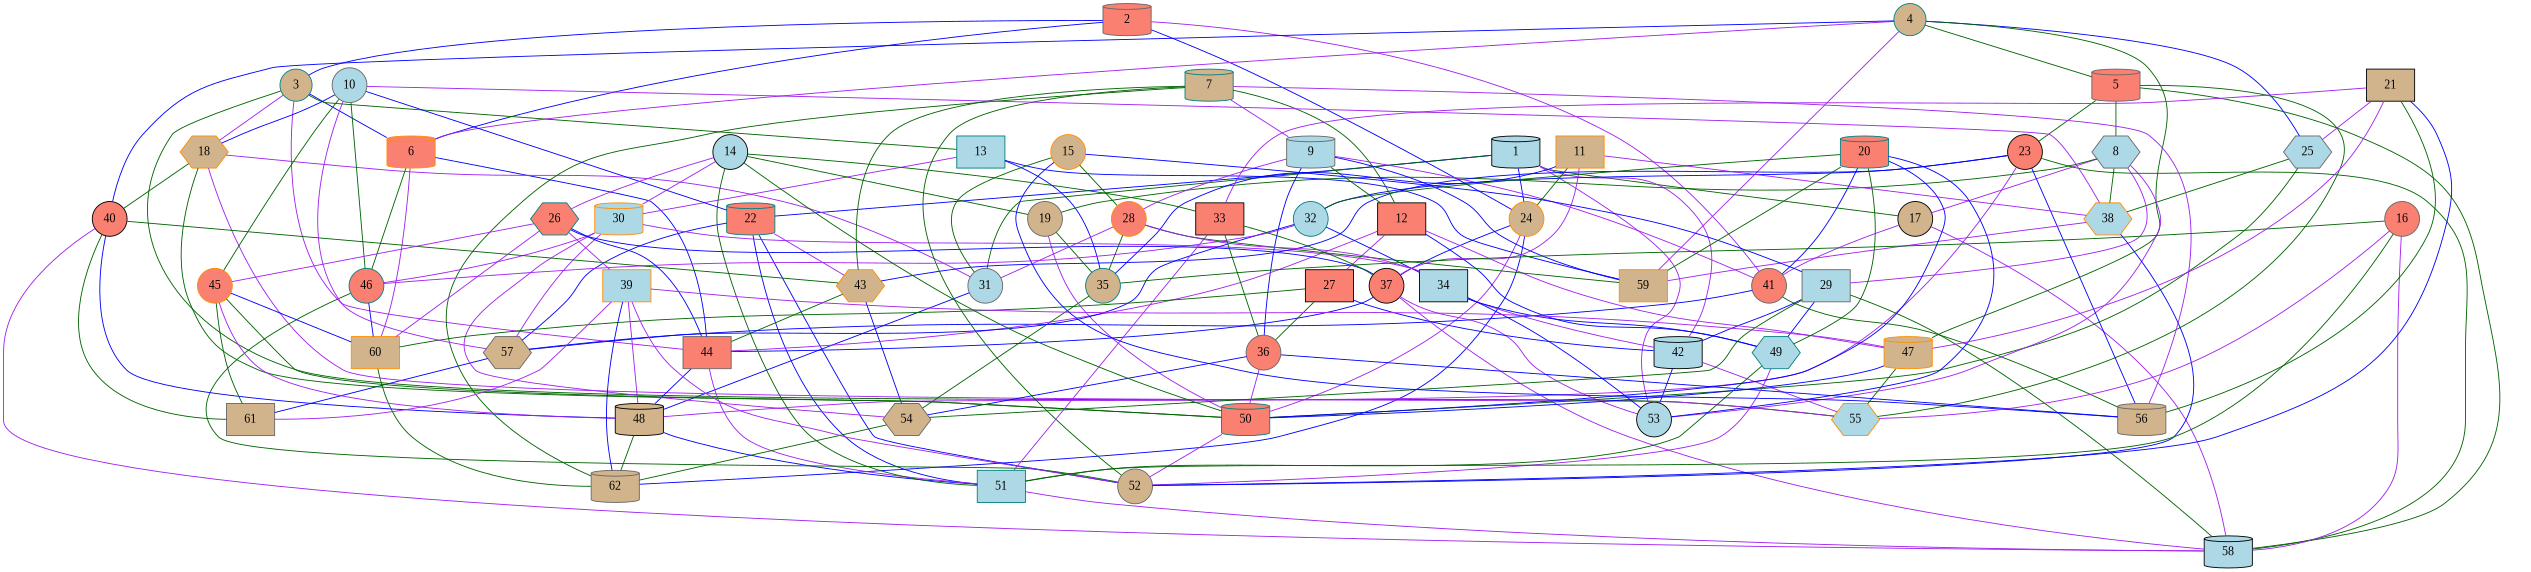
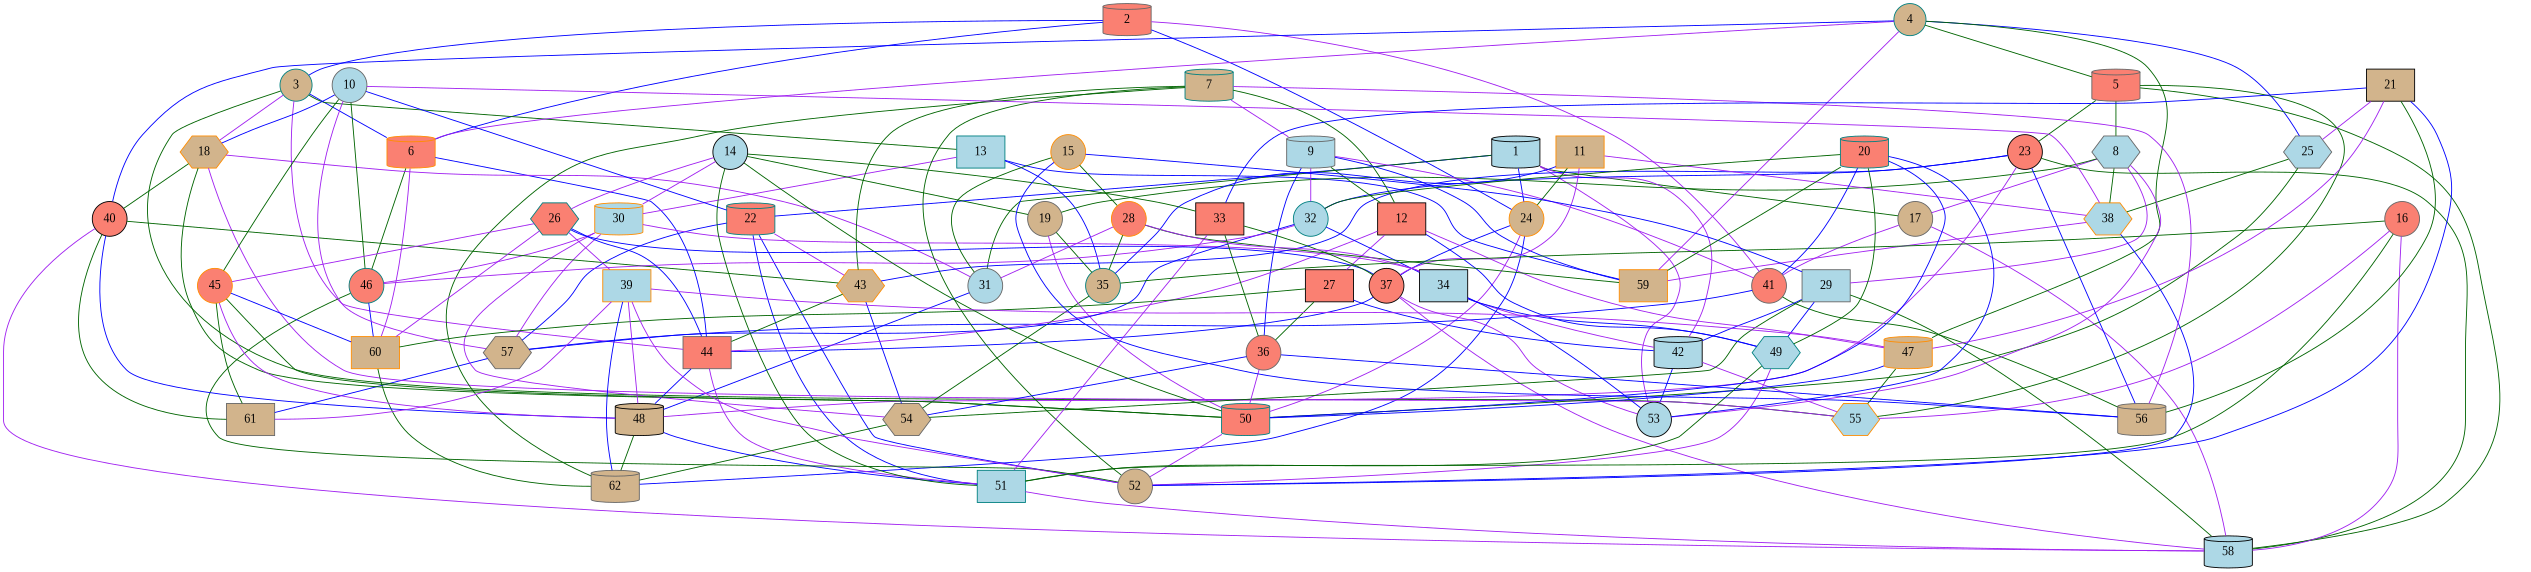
(1896, 103) -> (1896, 103)
(1214, 181) -> (1311, 186)
(1915, 219) -> (1915, 219)
